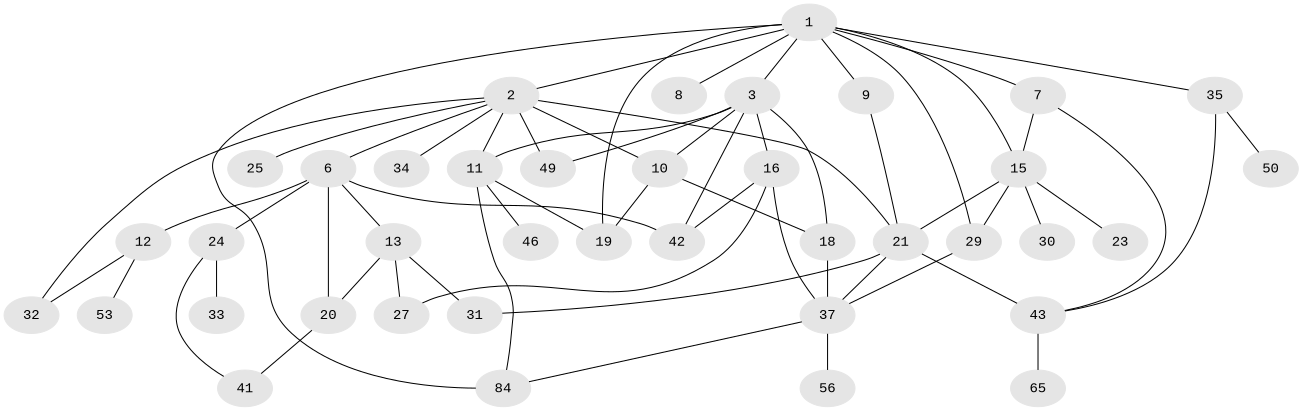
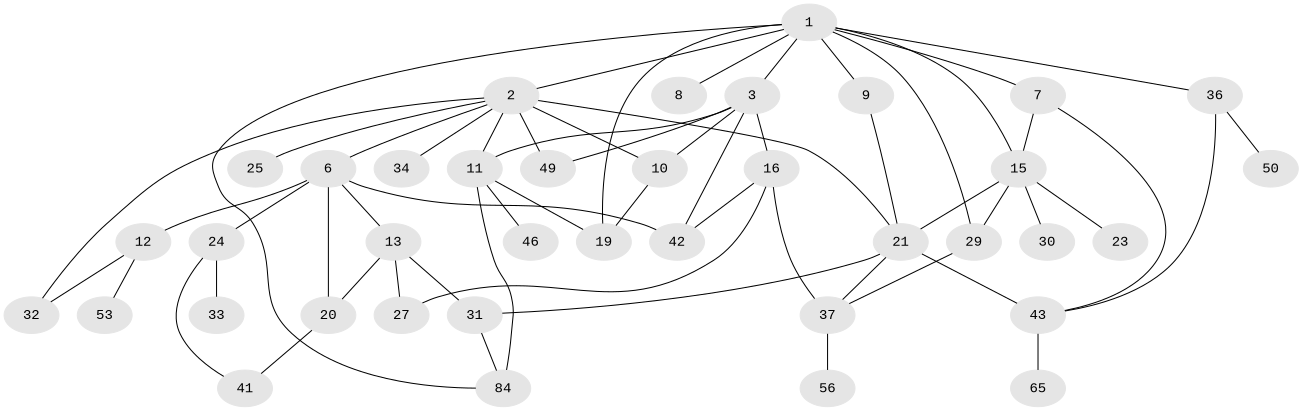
(1215, 96) -> (1215, 96)
(828, 242) -> none
(665, 352) -> (489, 352)
